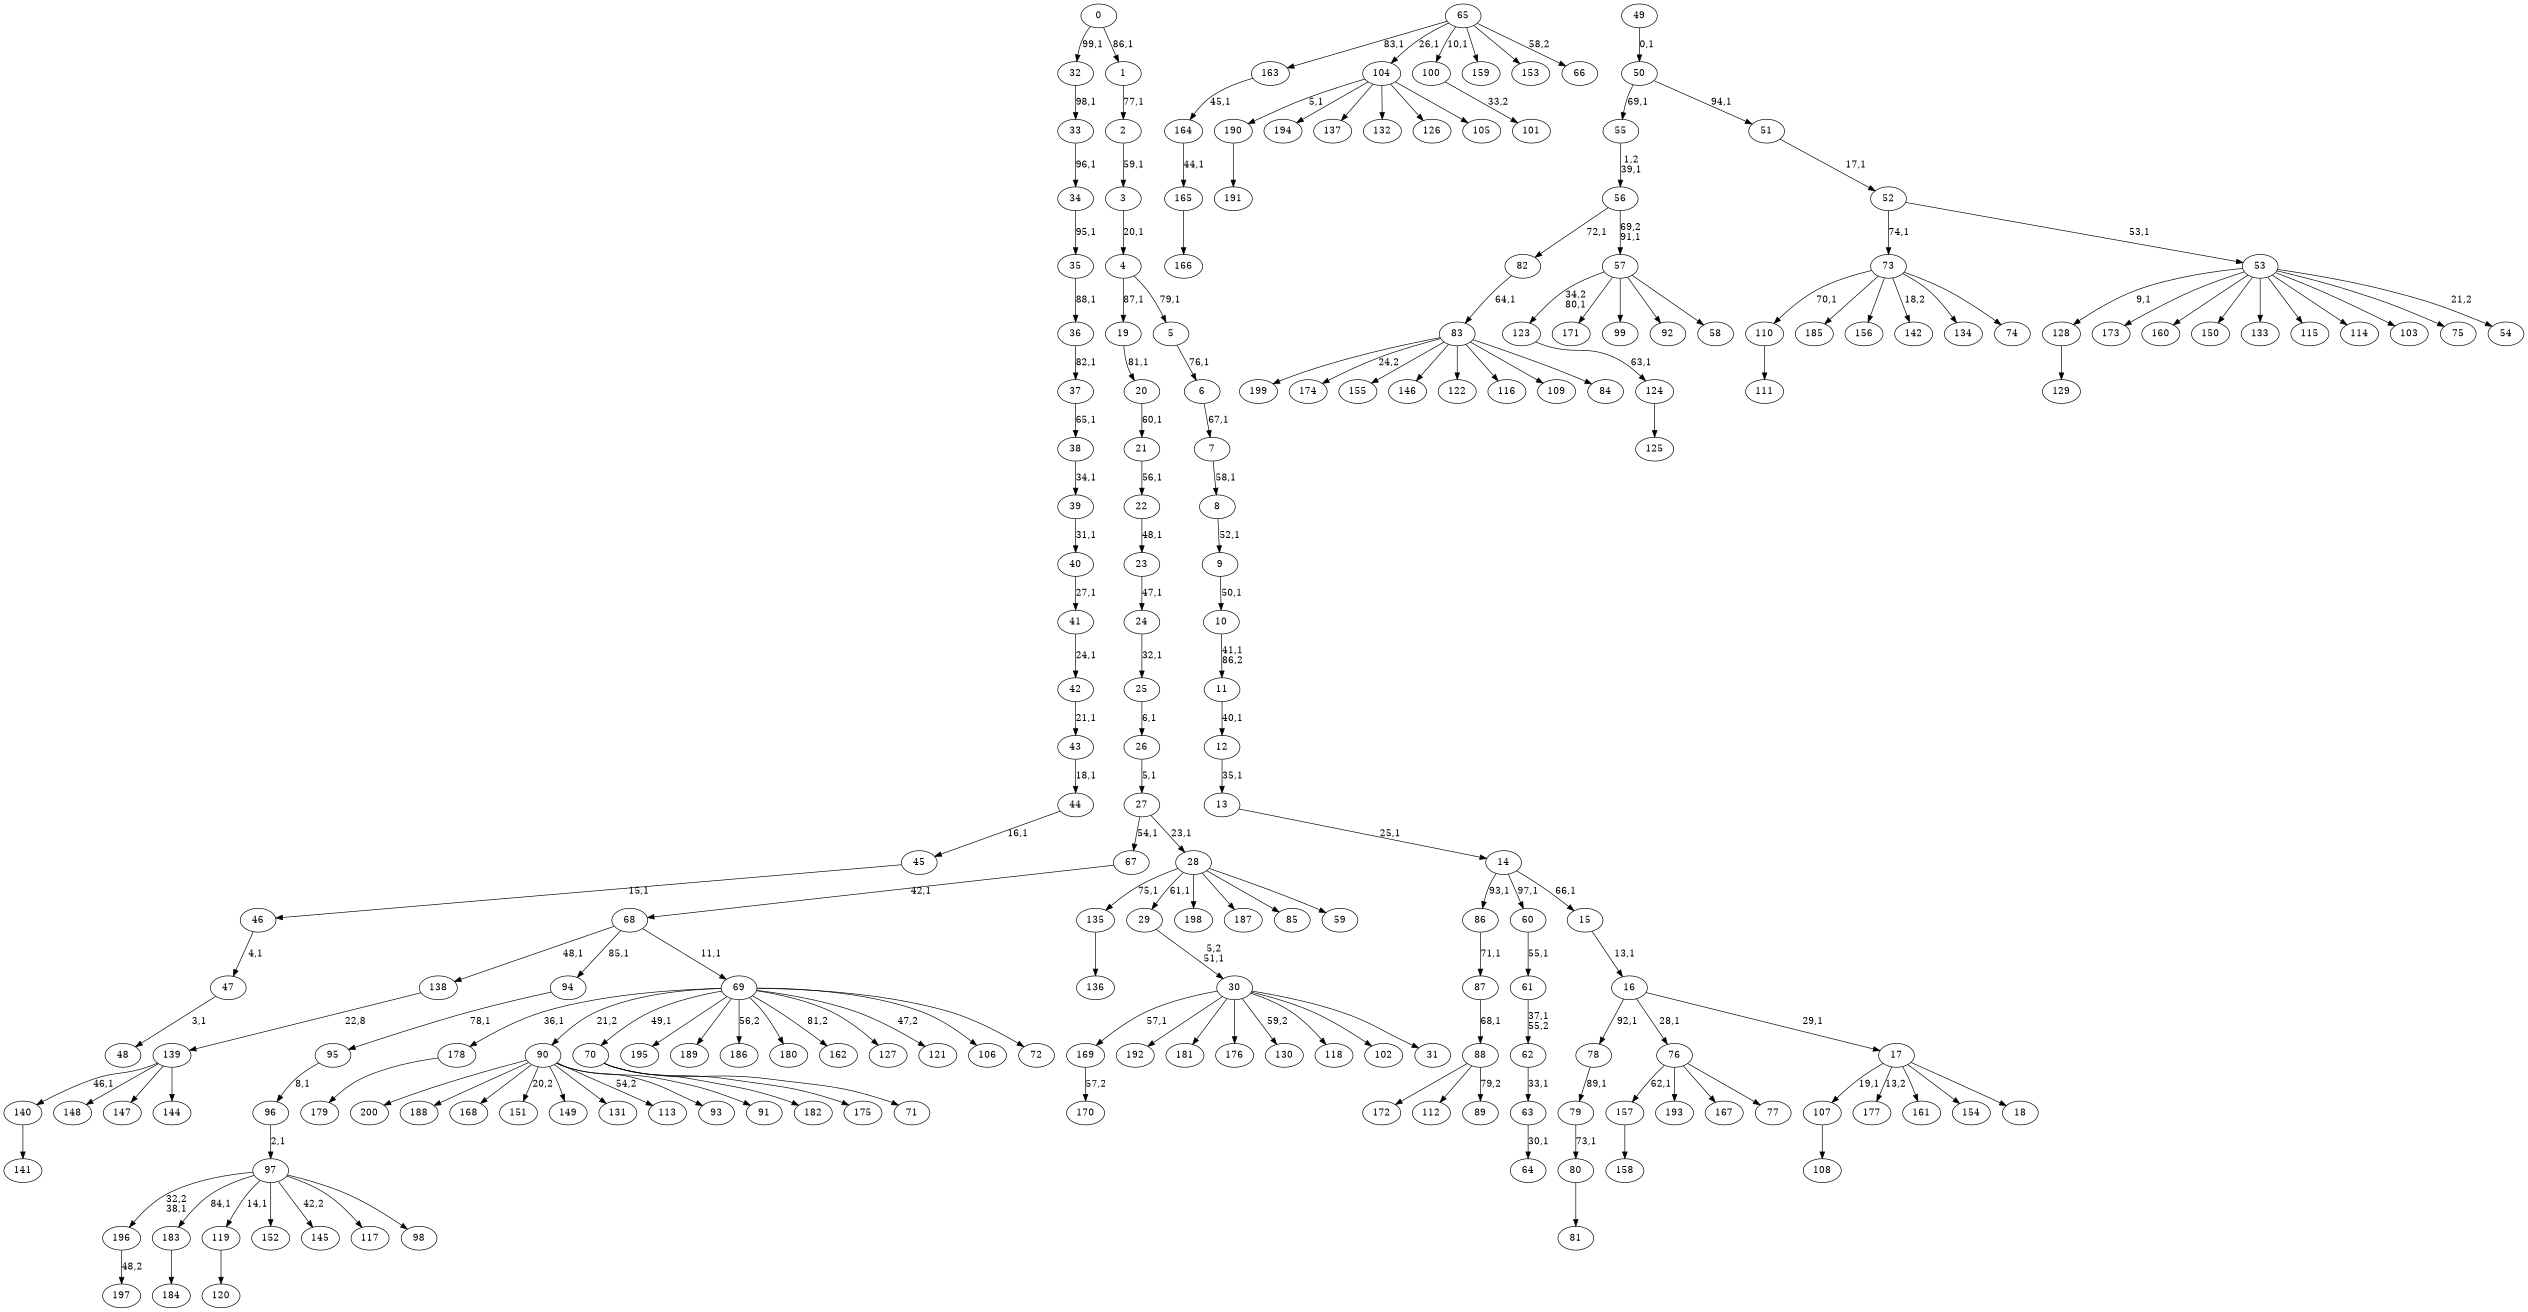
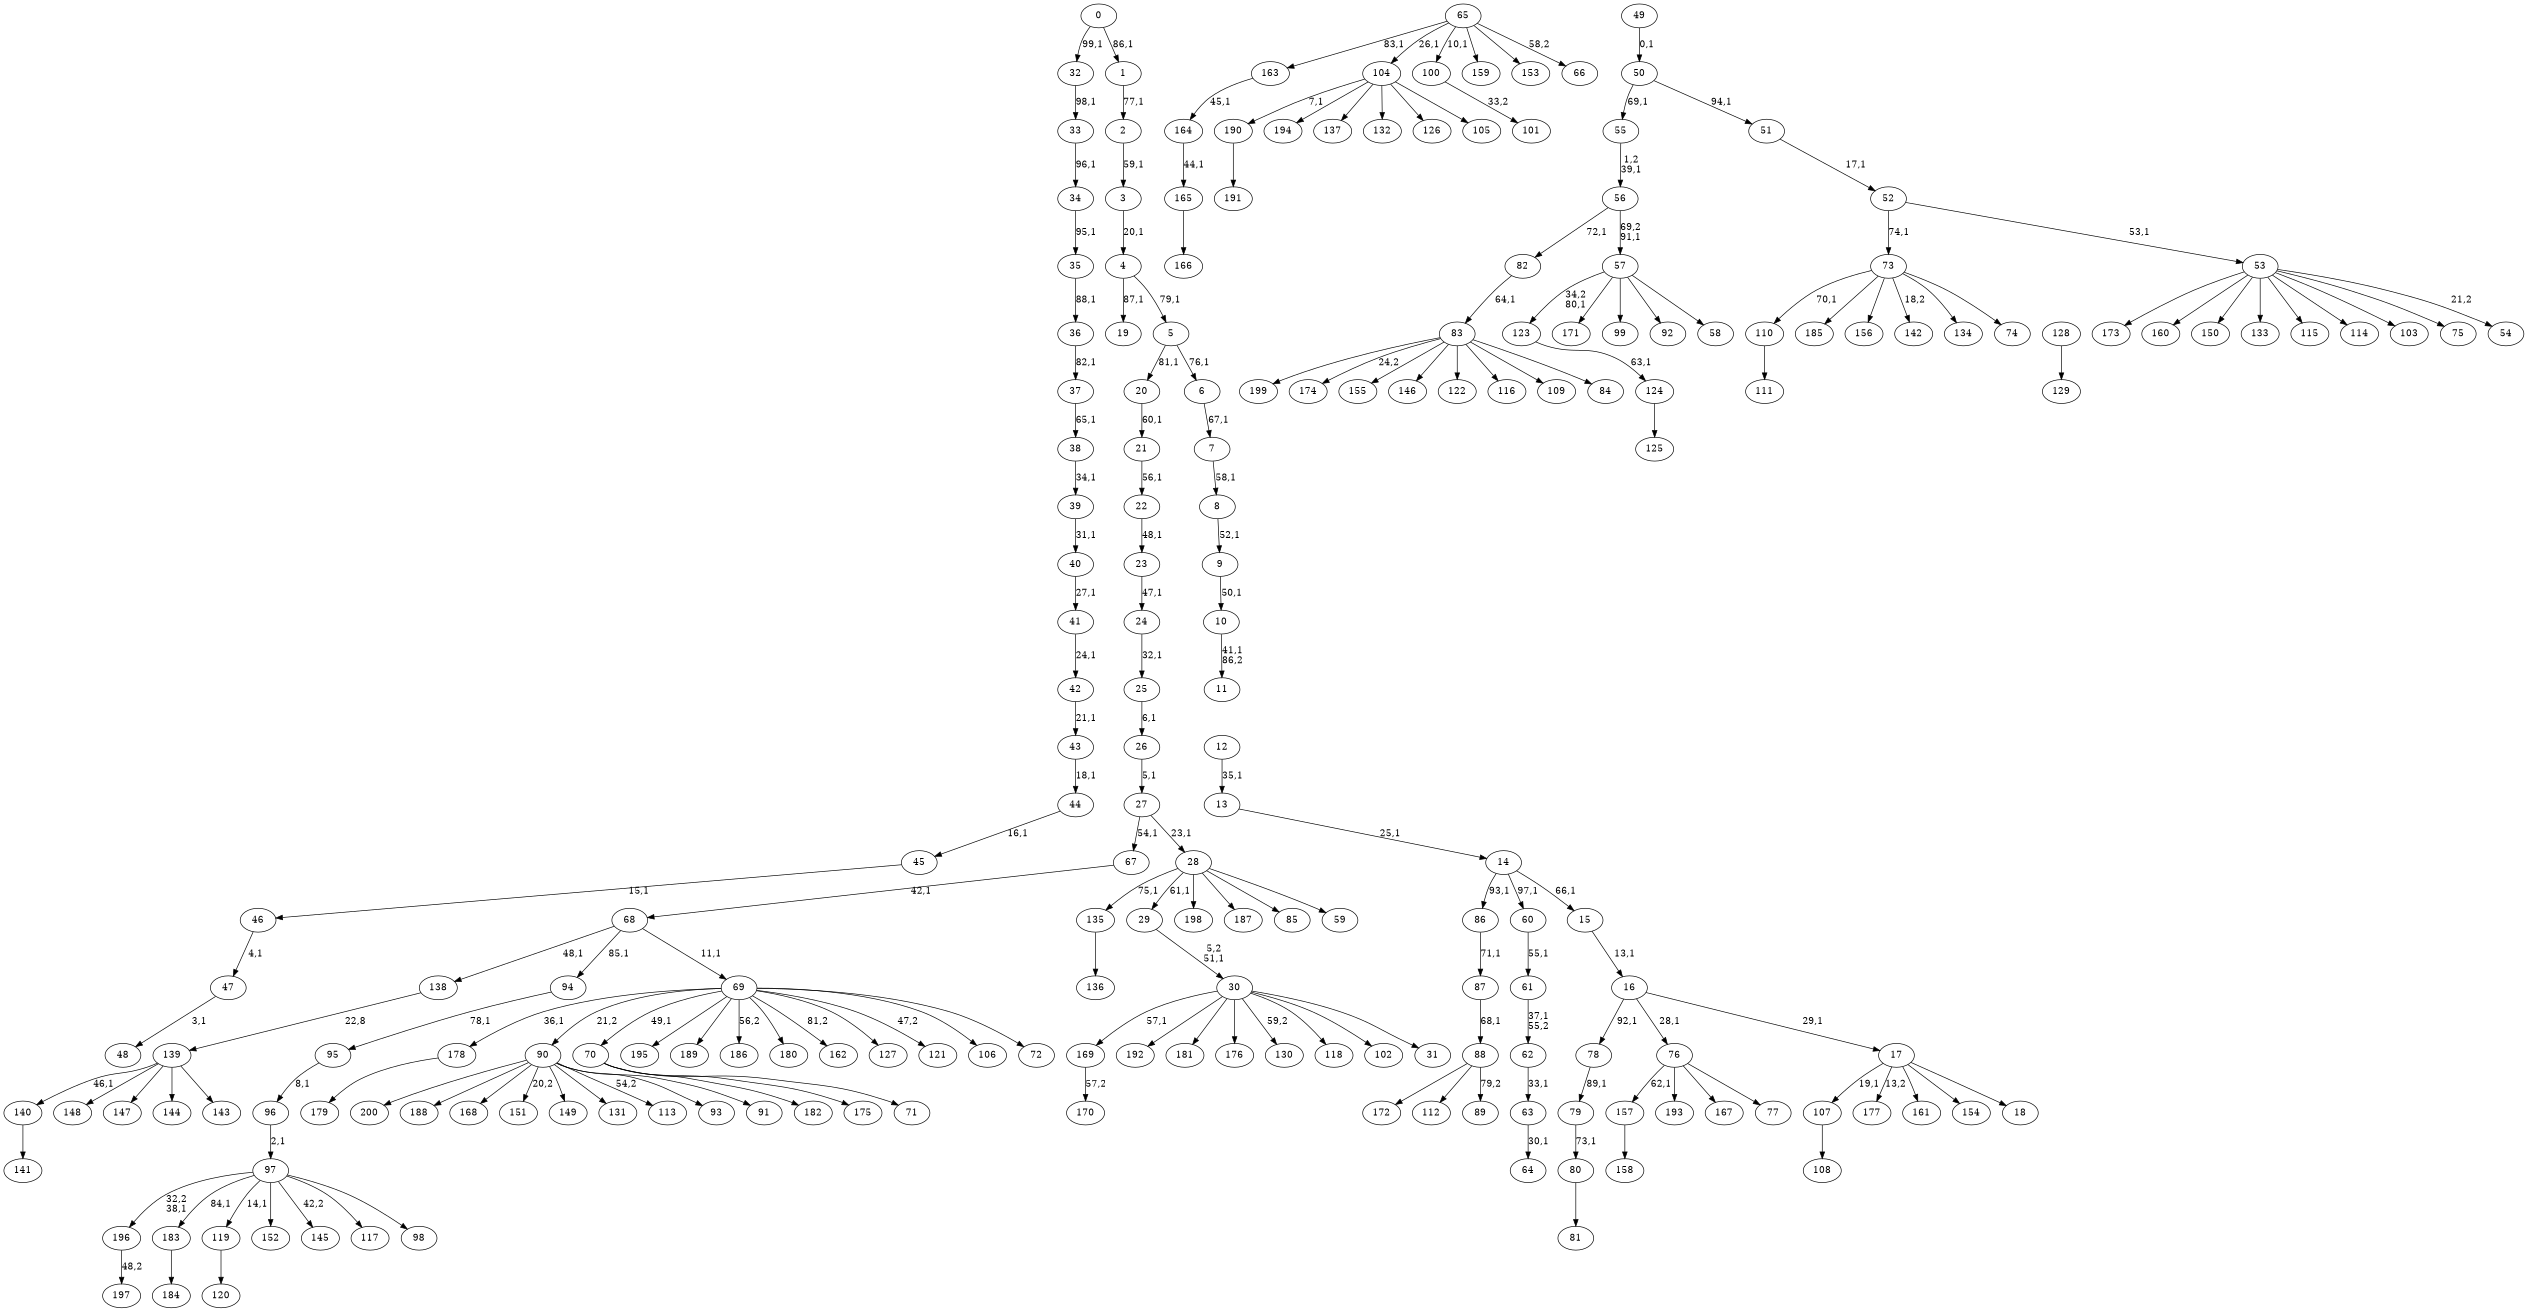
(1316, 102) -> (1316, 102)
(2157, 284) -> none
(1126, 361) -> (1158, 360)
(1222, 715) -> none
none -> (222, 1113)
